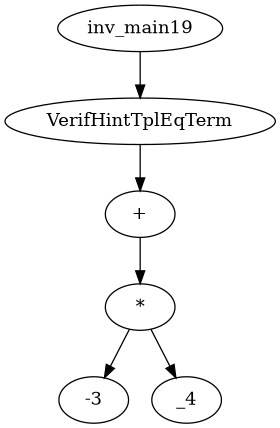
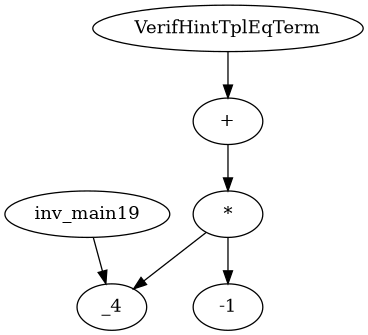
(140, 69) -> (98, 254)
(94, 400) -> (228, 307)
